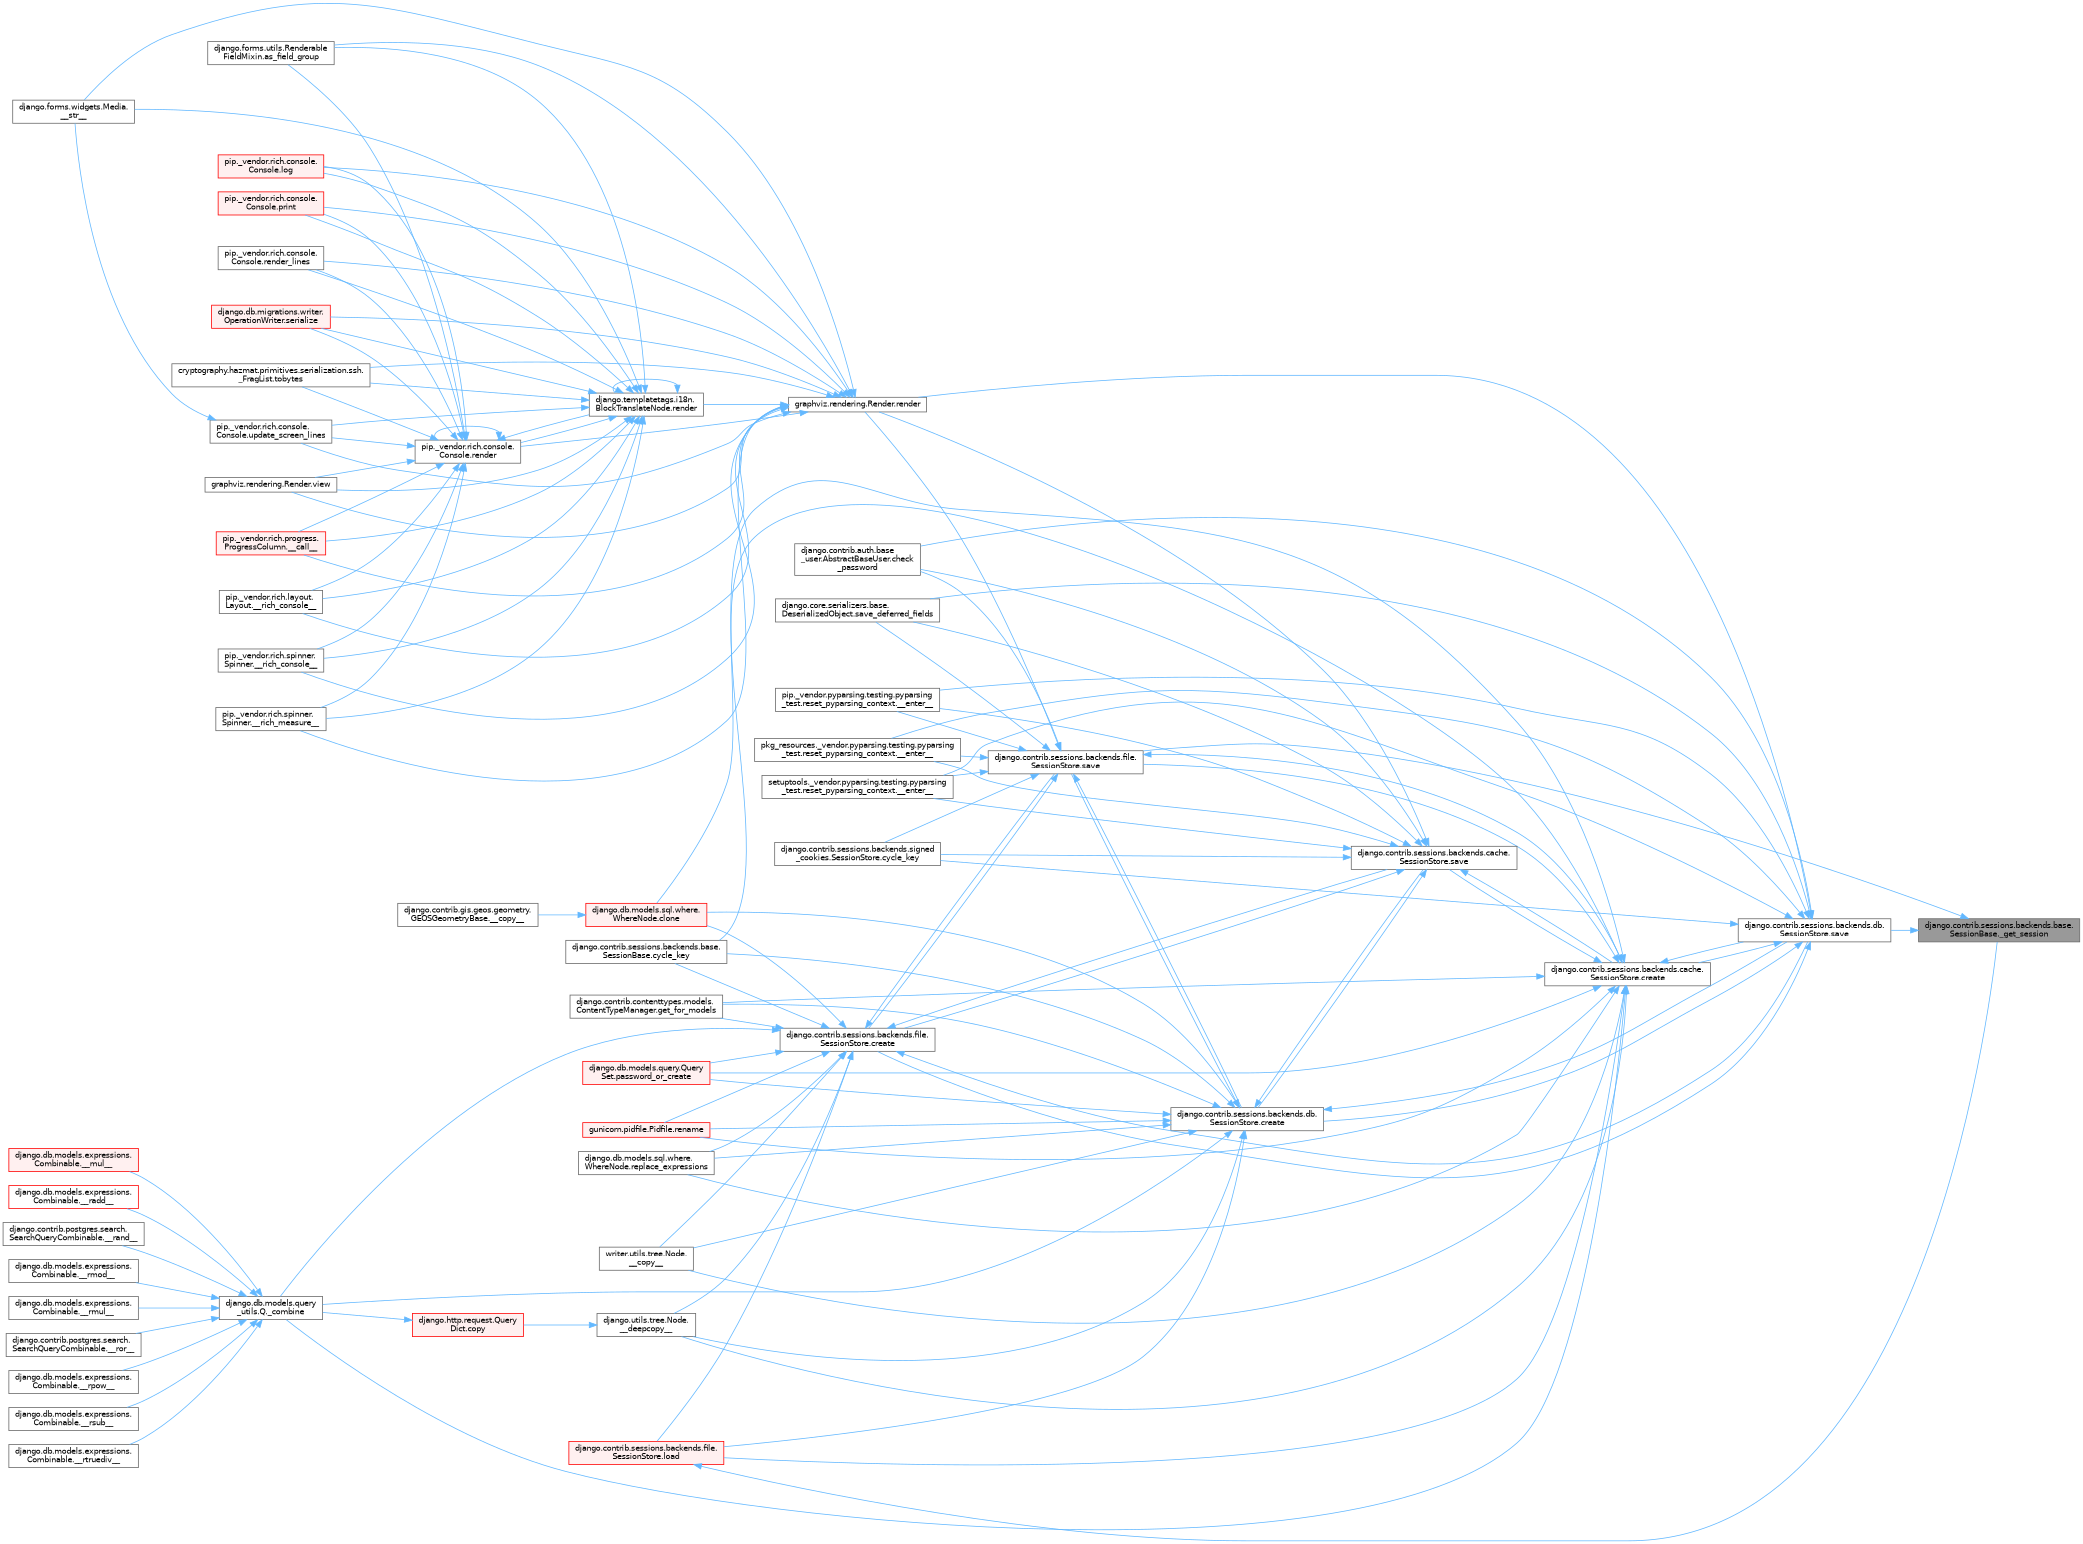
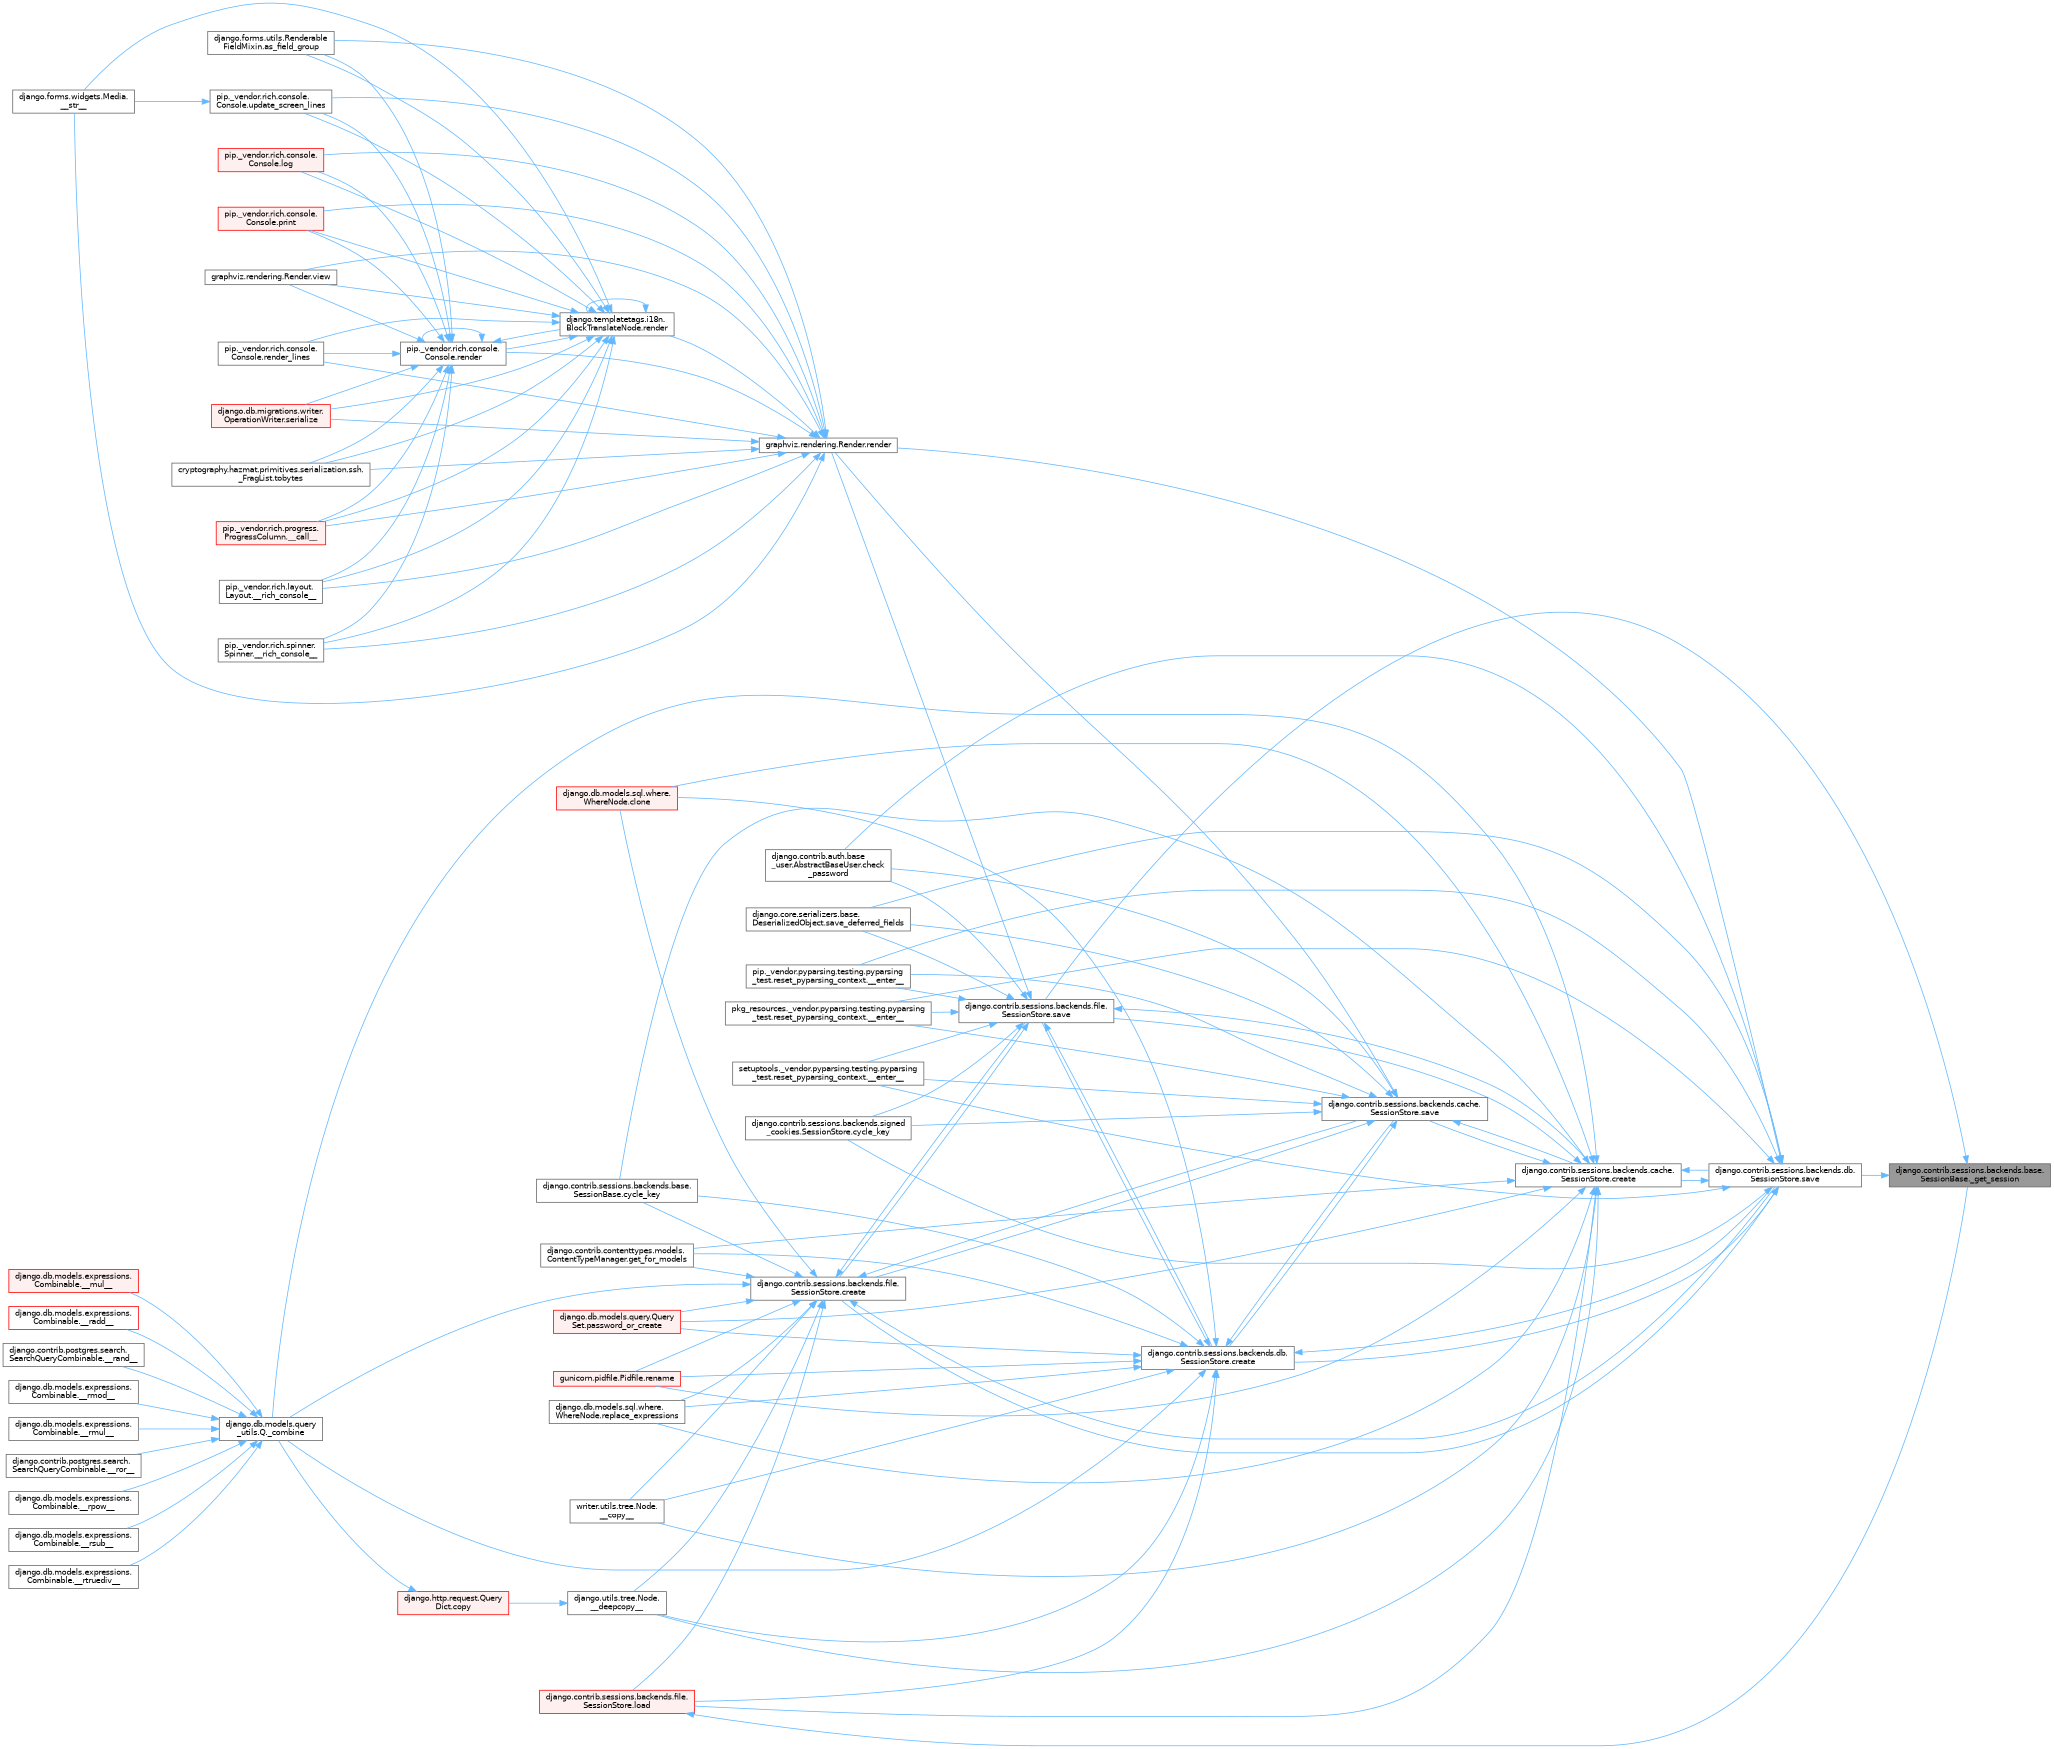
(271, 719) -> none
(468, 915) -> none
